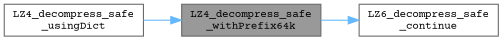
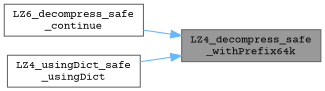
(74, 20) -> (74, 71)
(335, 20) -> (157, 32)
